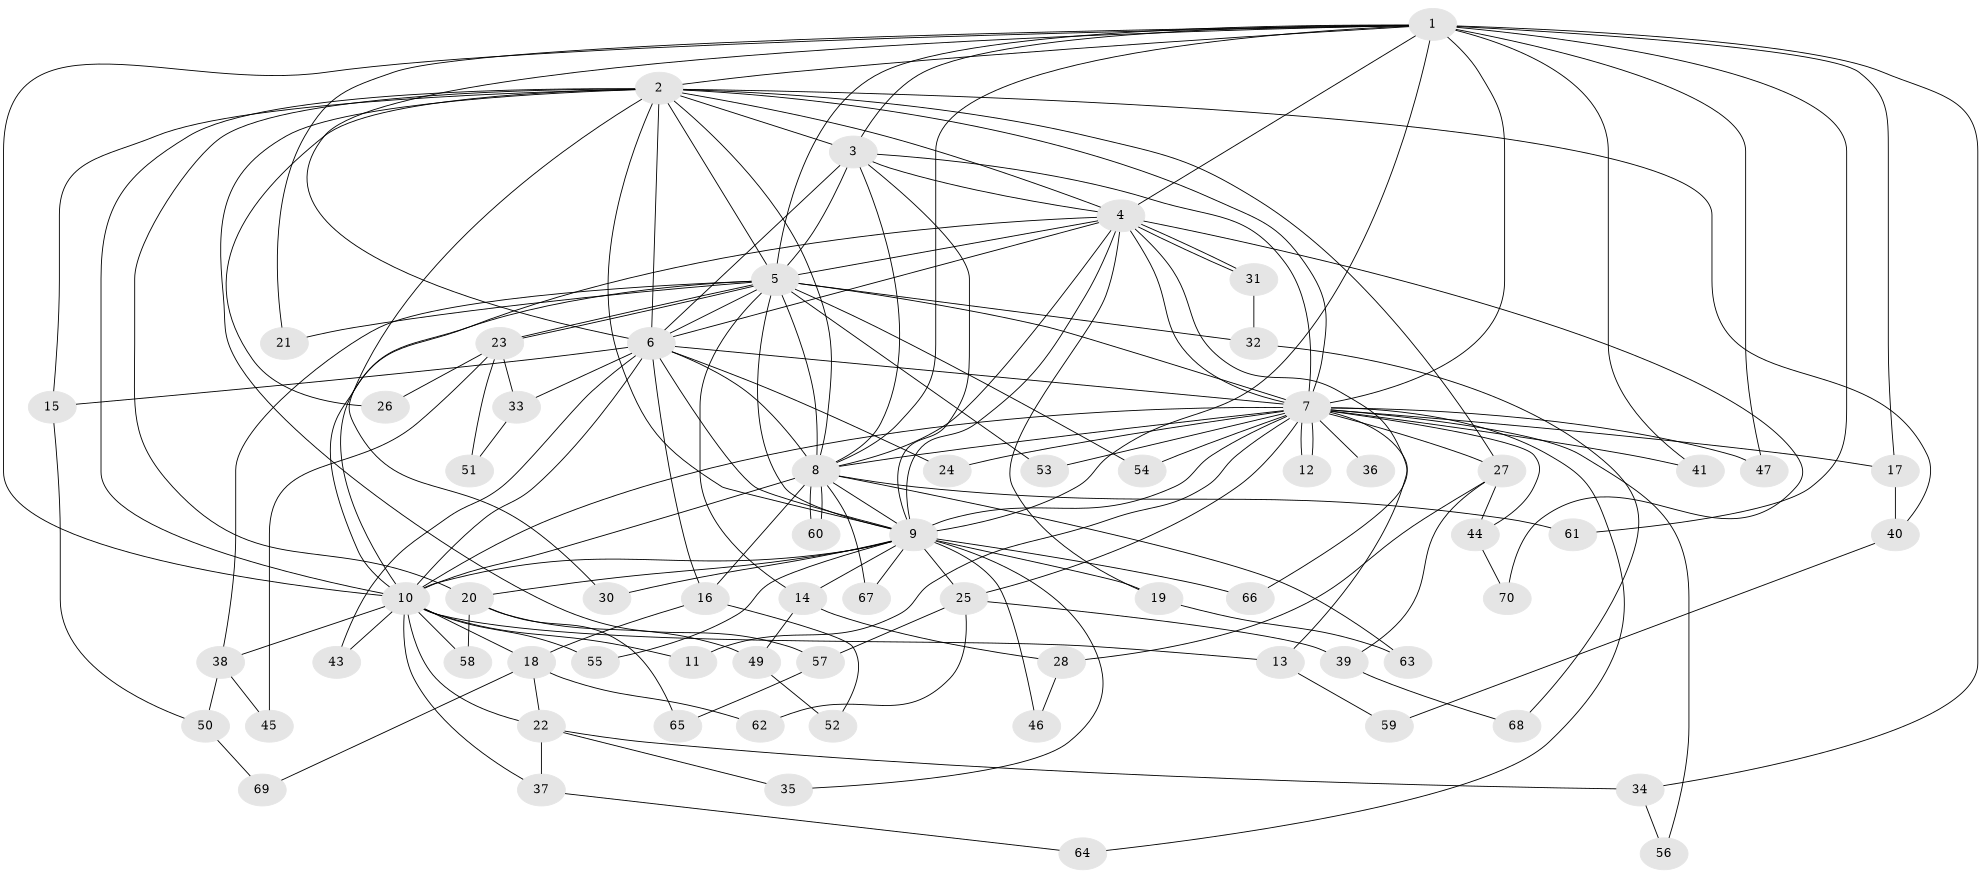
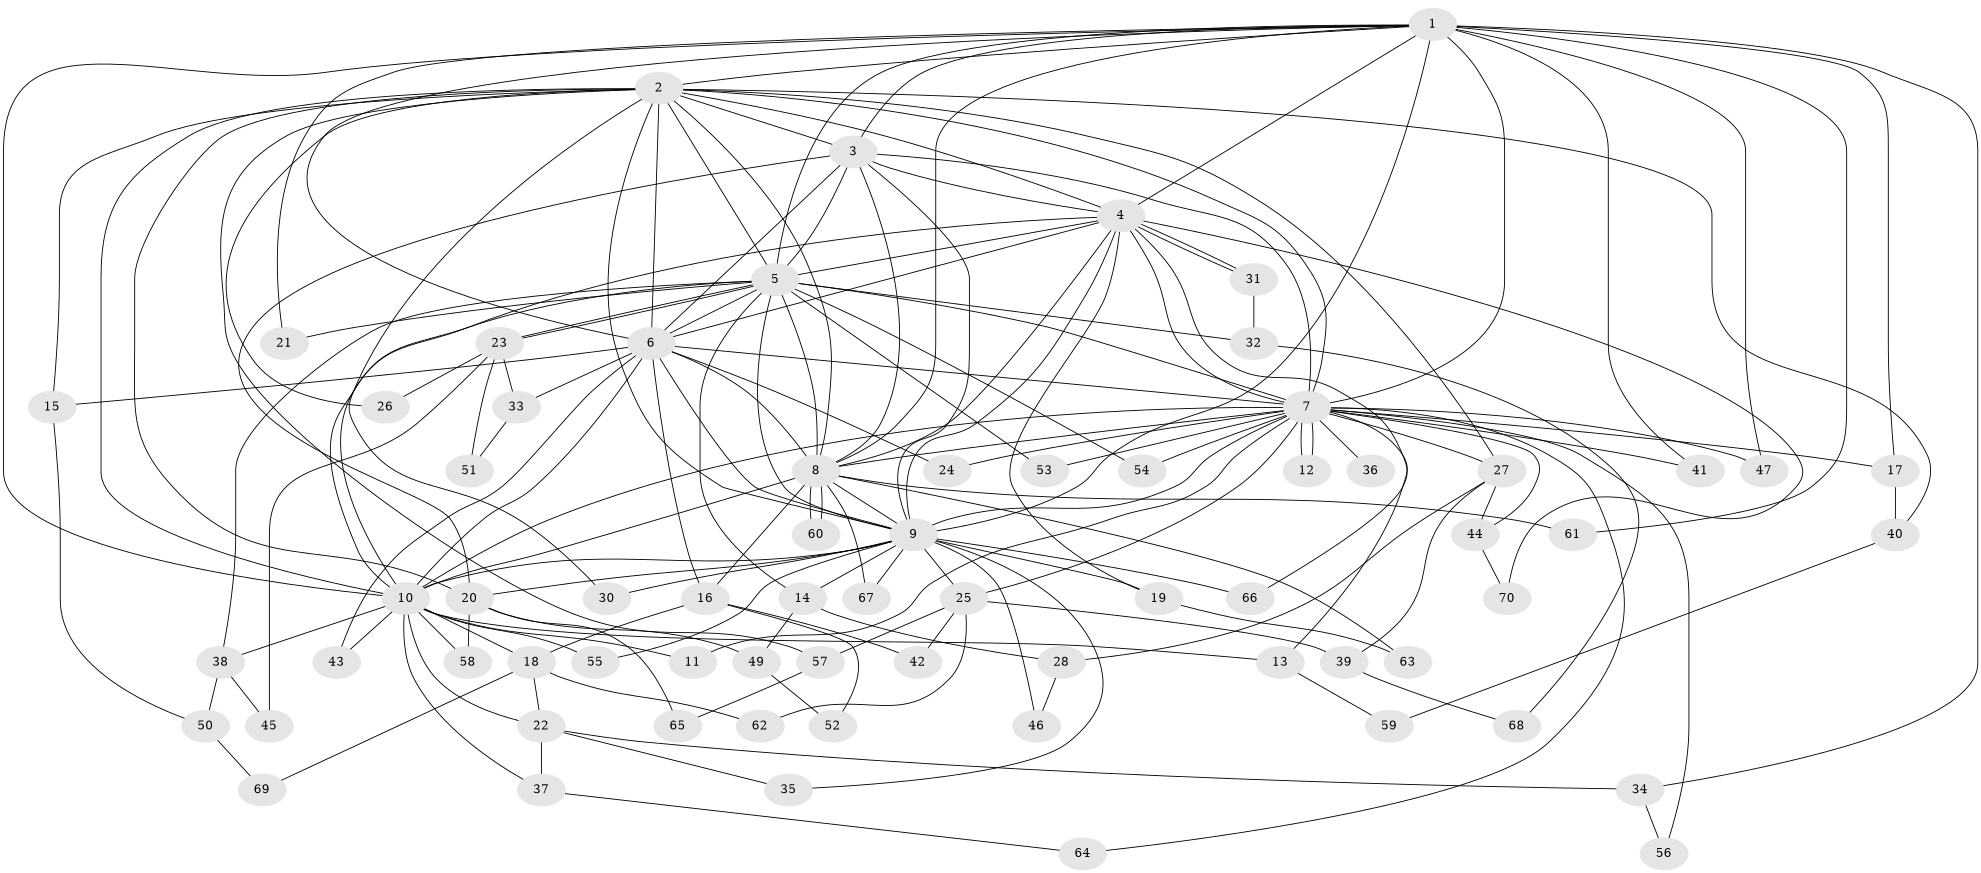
none -> (350, 266)
none -> (918, 662)
